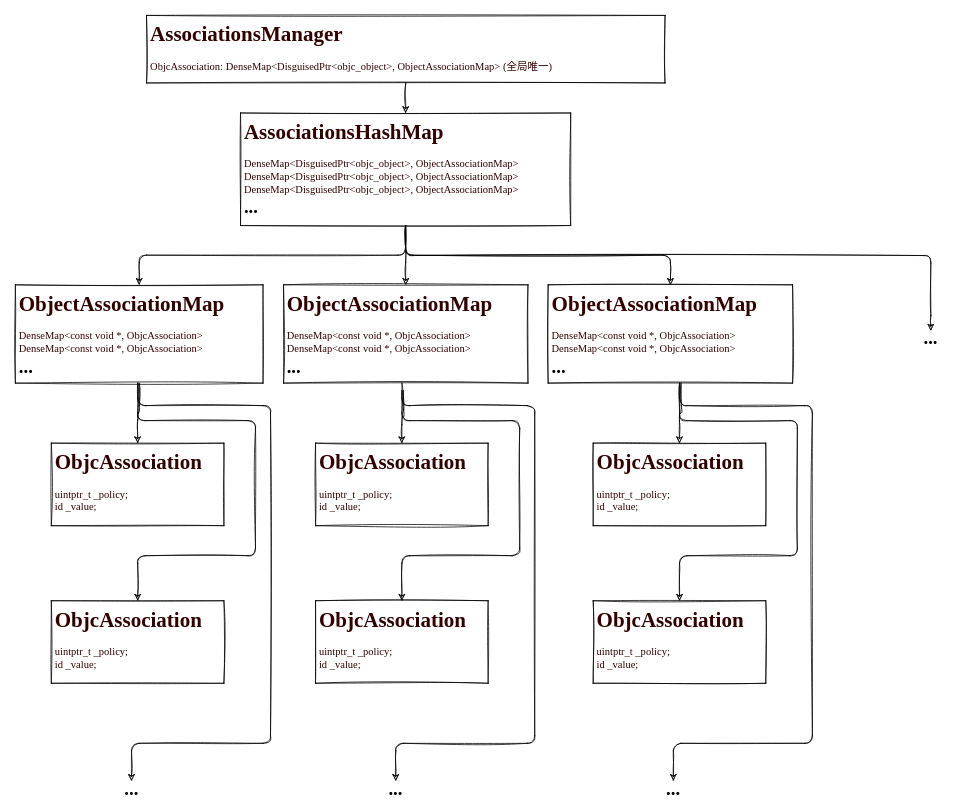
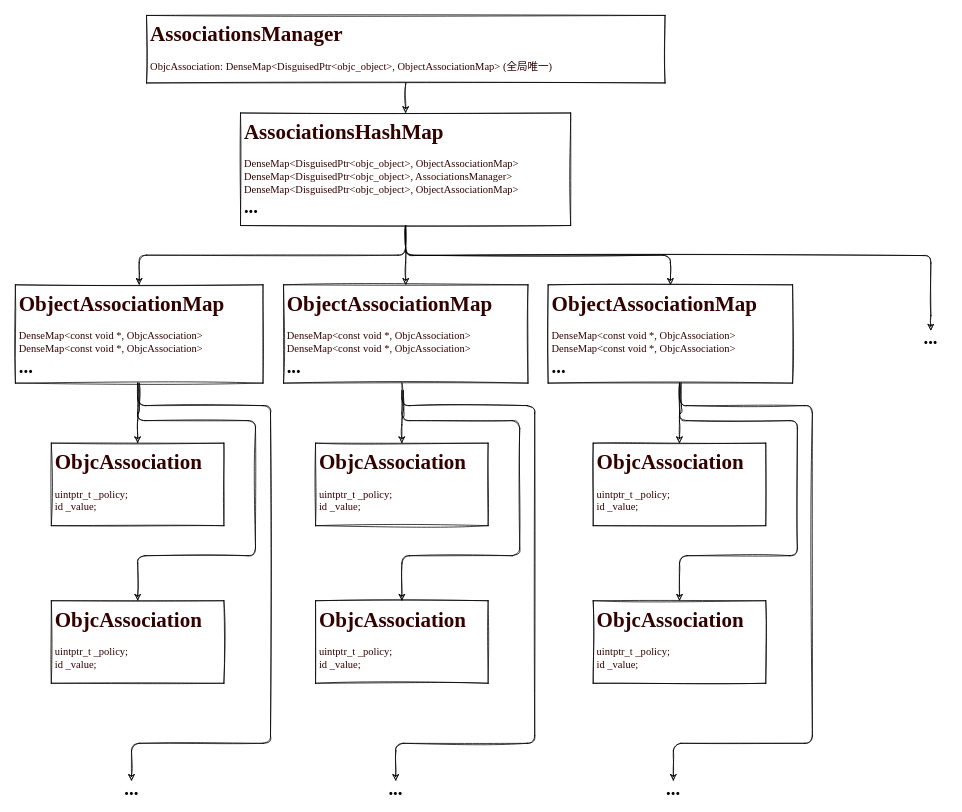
(404, 137) -> (404, 137)
